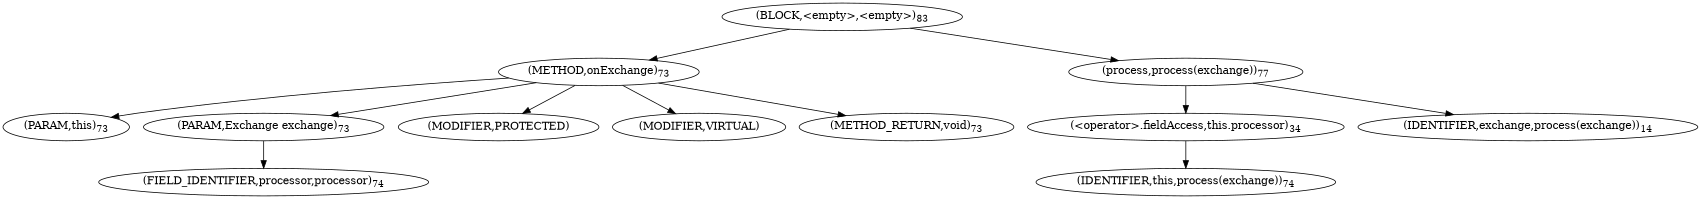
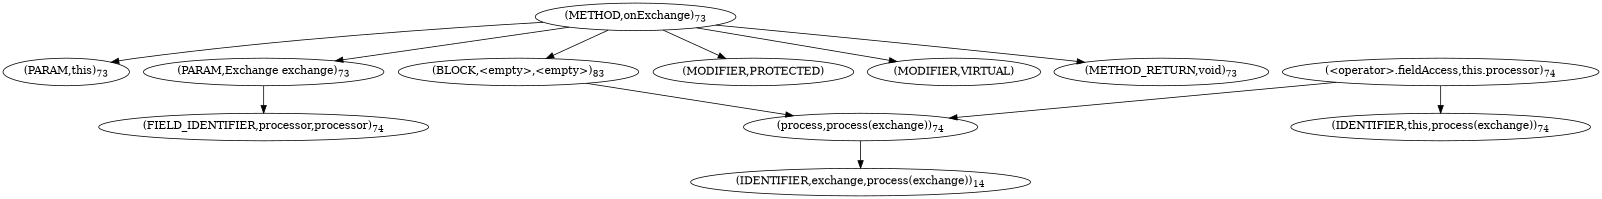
(723, 44) -> (581, 43)
(1264, 71) -> (938, 126)
(1186, 96) -> (1147, 100)
(1295, 126) -> (1550, 71)
